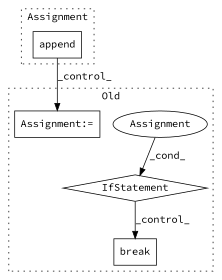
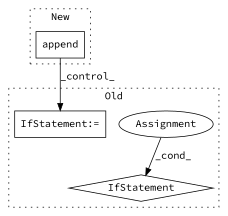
(58, 17) -> (60, 17)
(57, 124) -> (60, 124)
(135, 252) -> none
